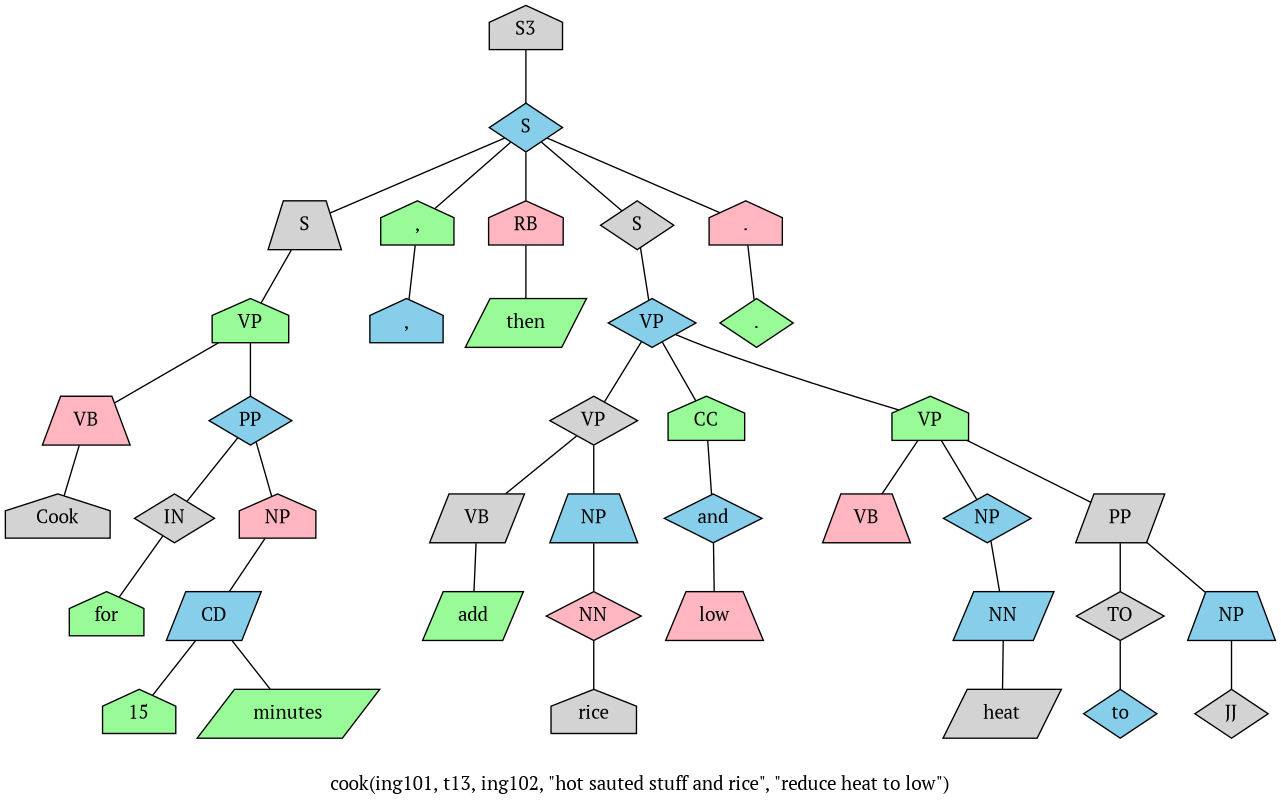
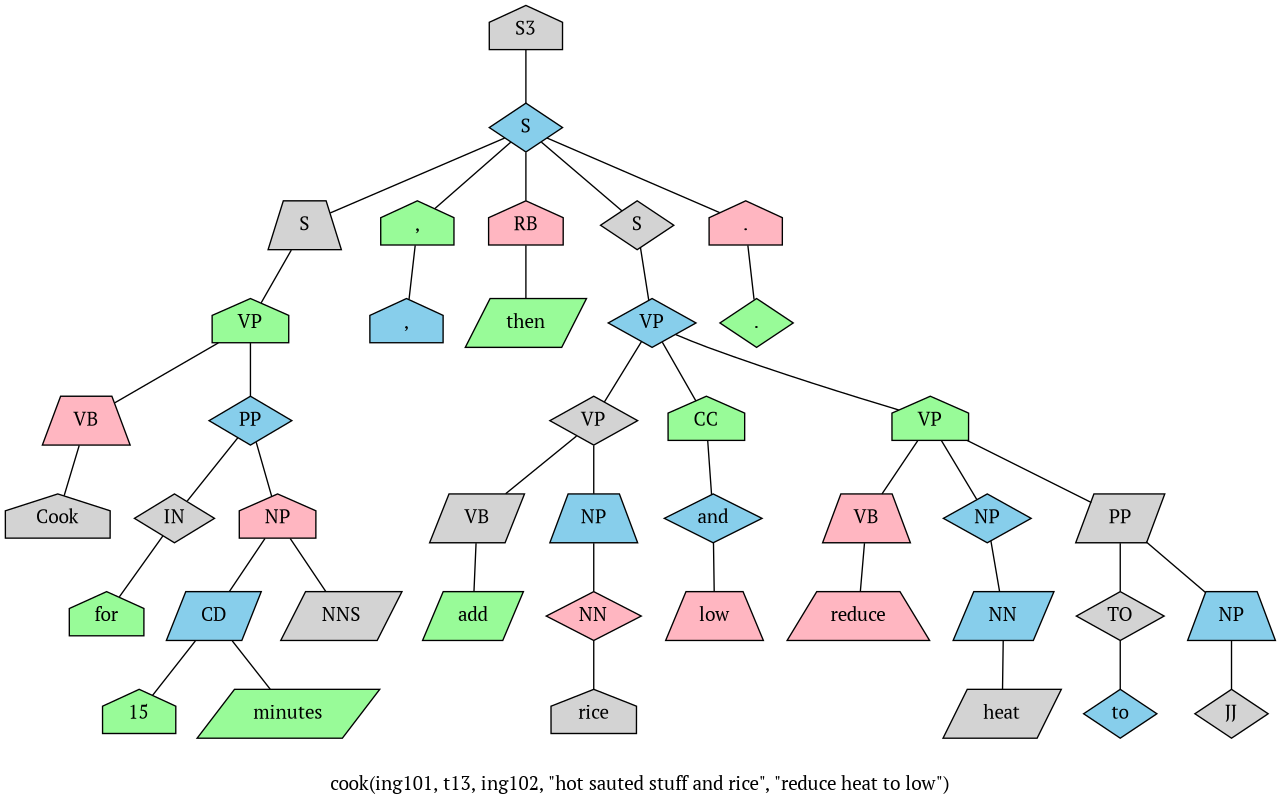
none -> (341, 616)
none -> (858, 616)
